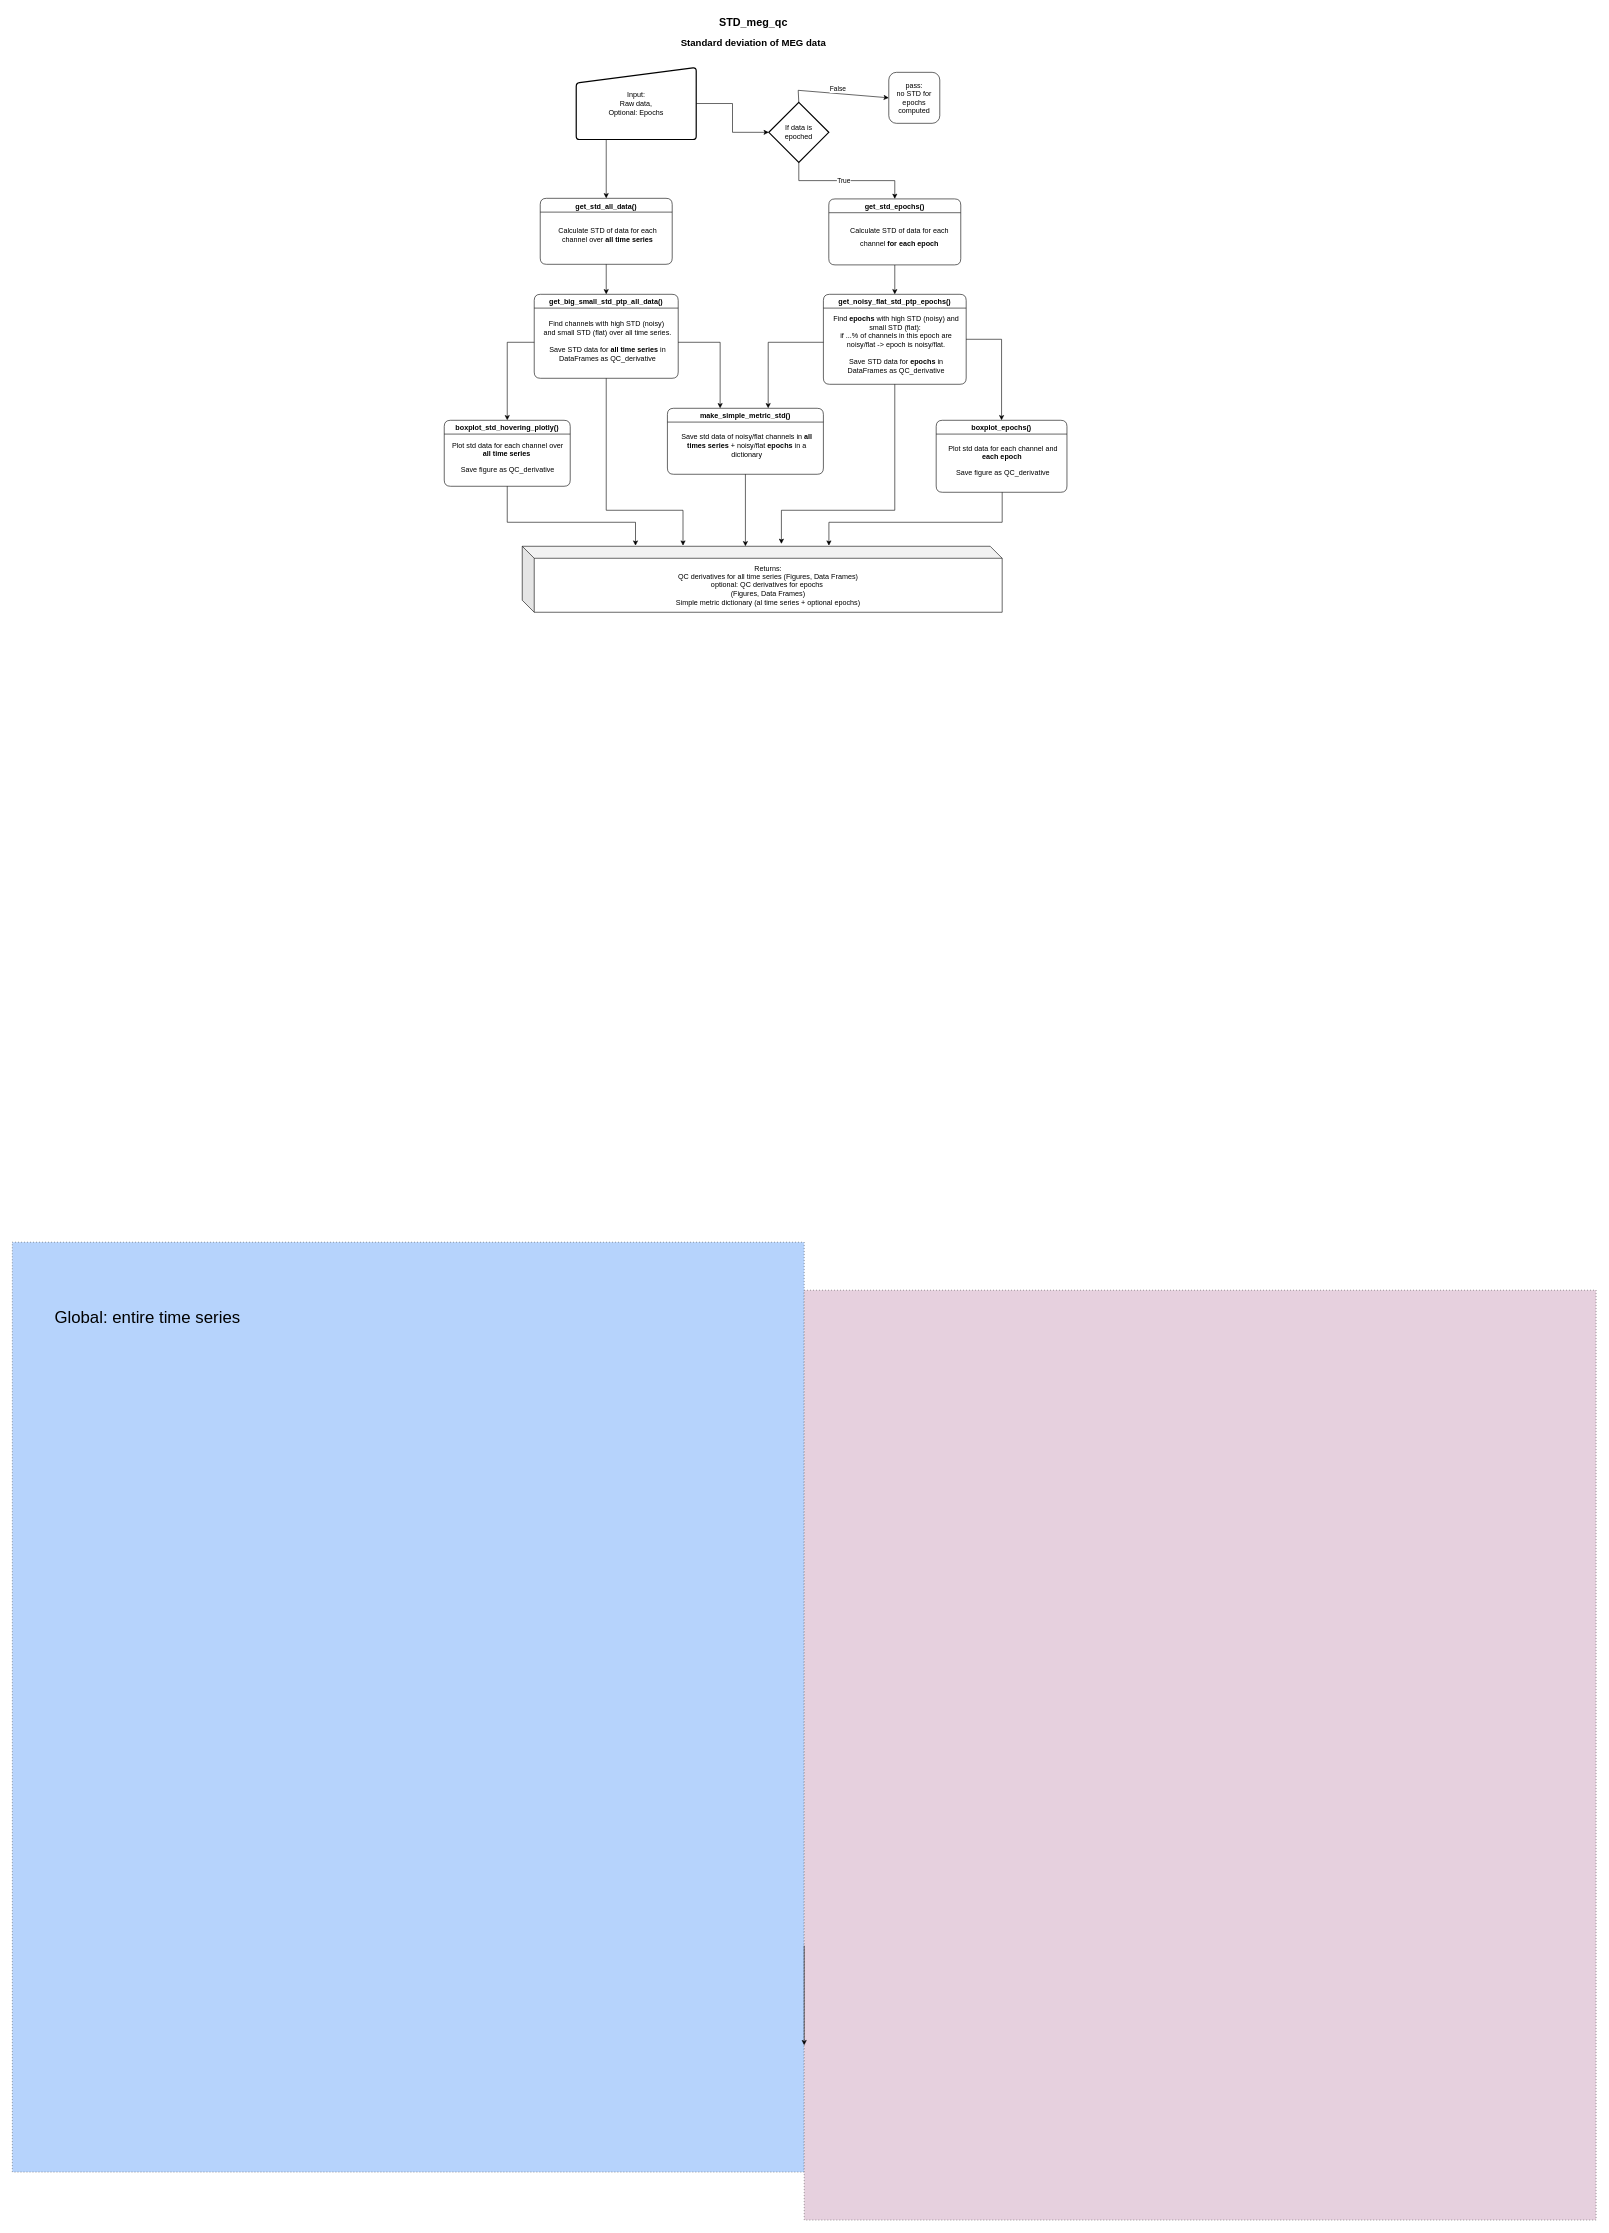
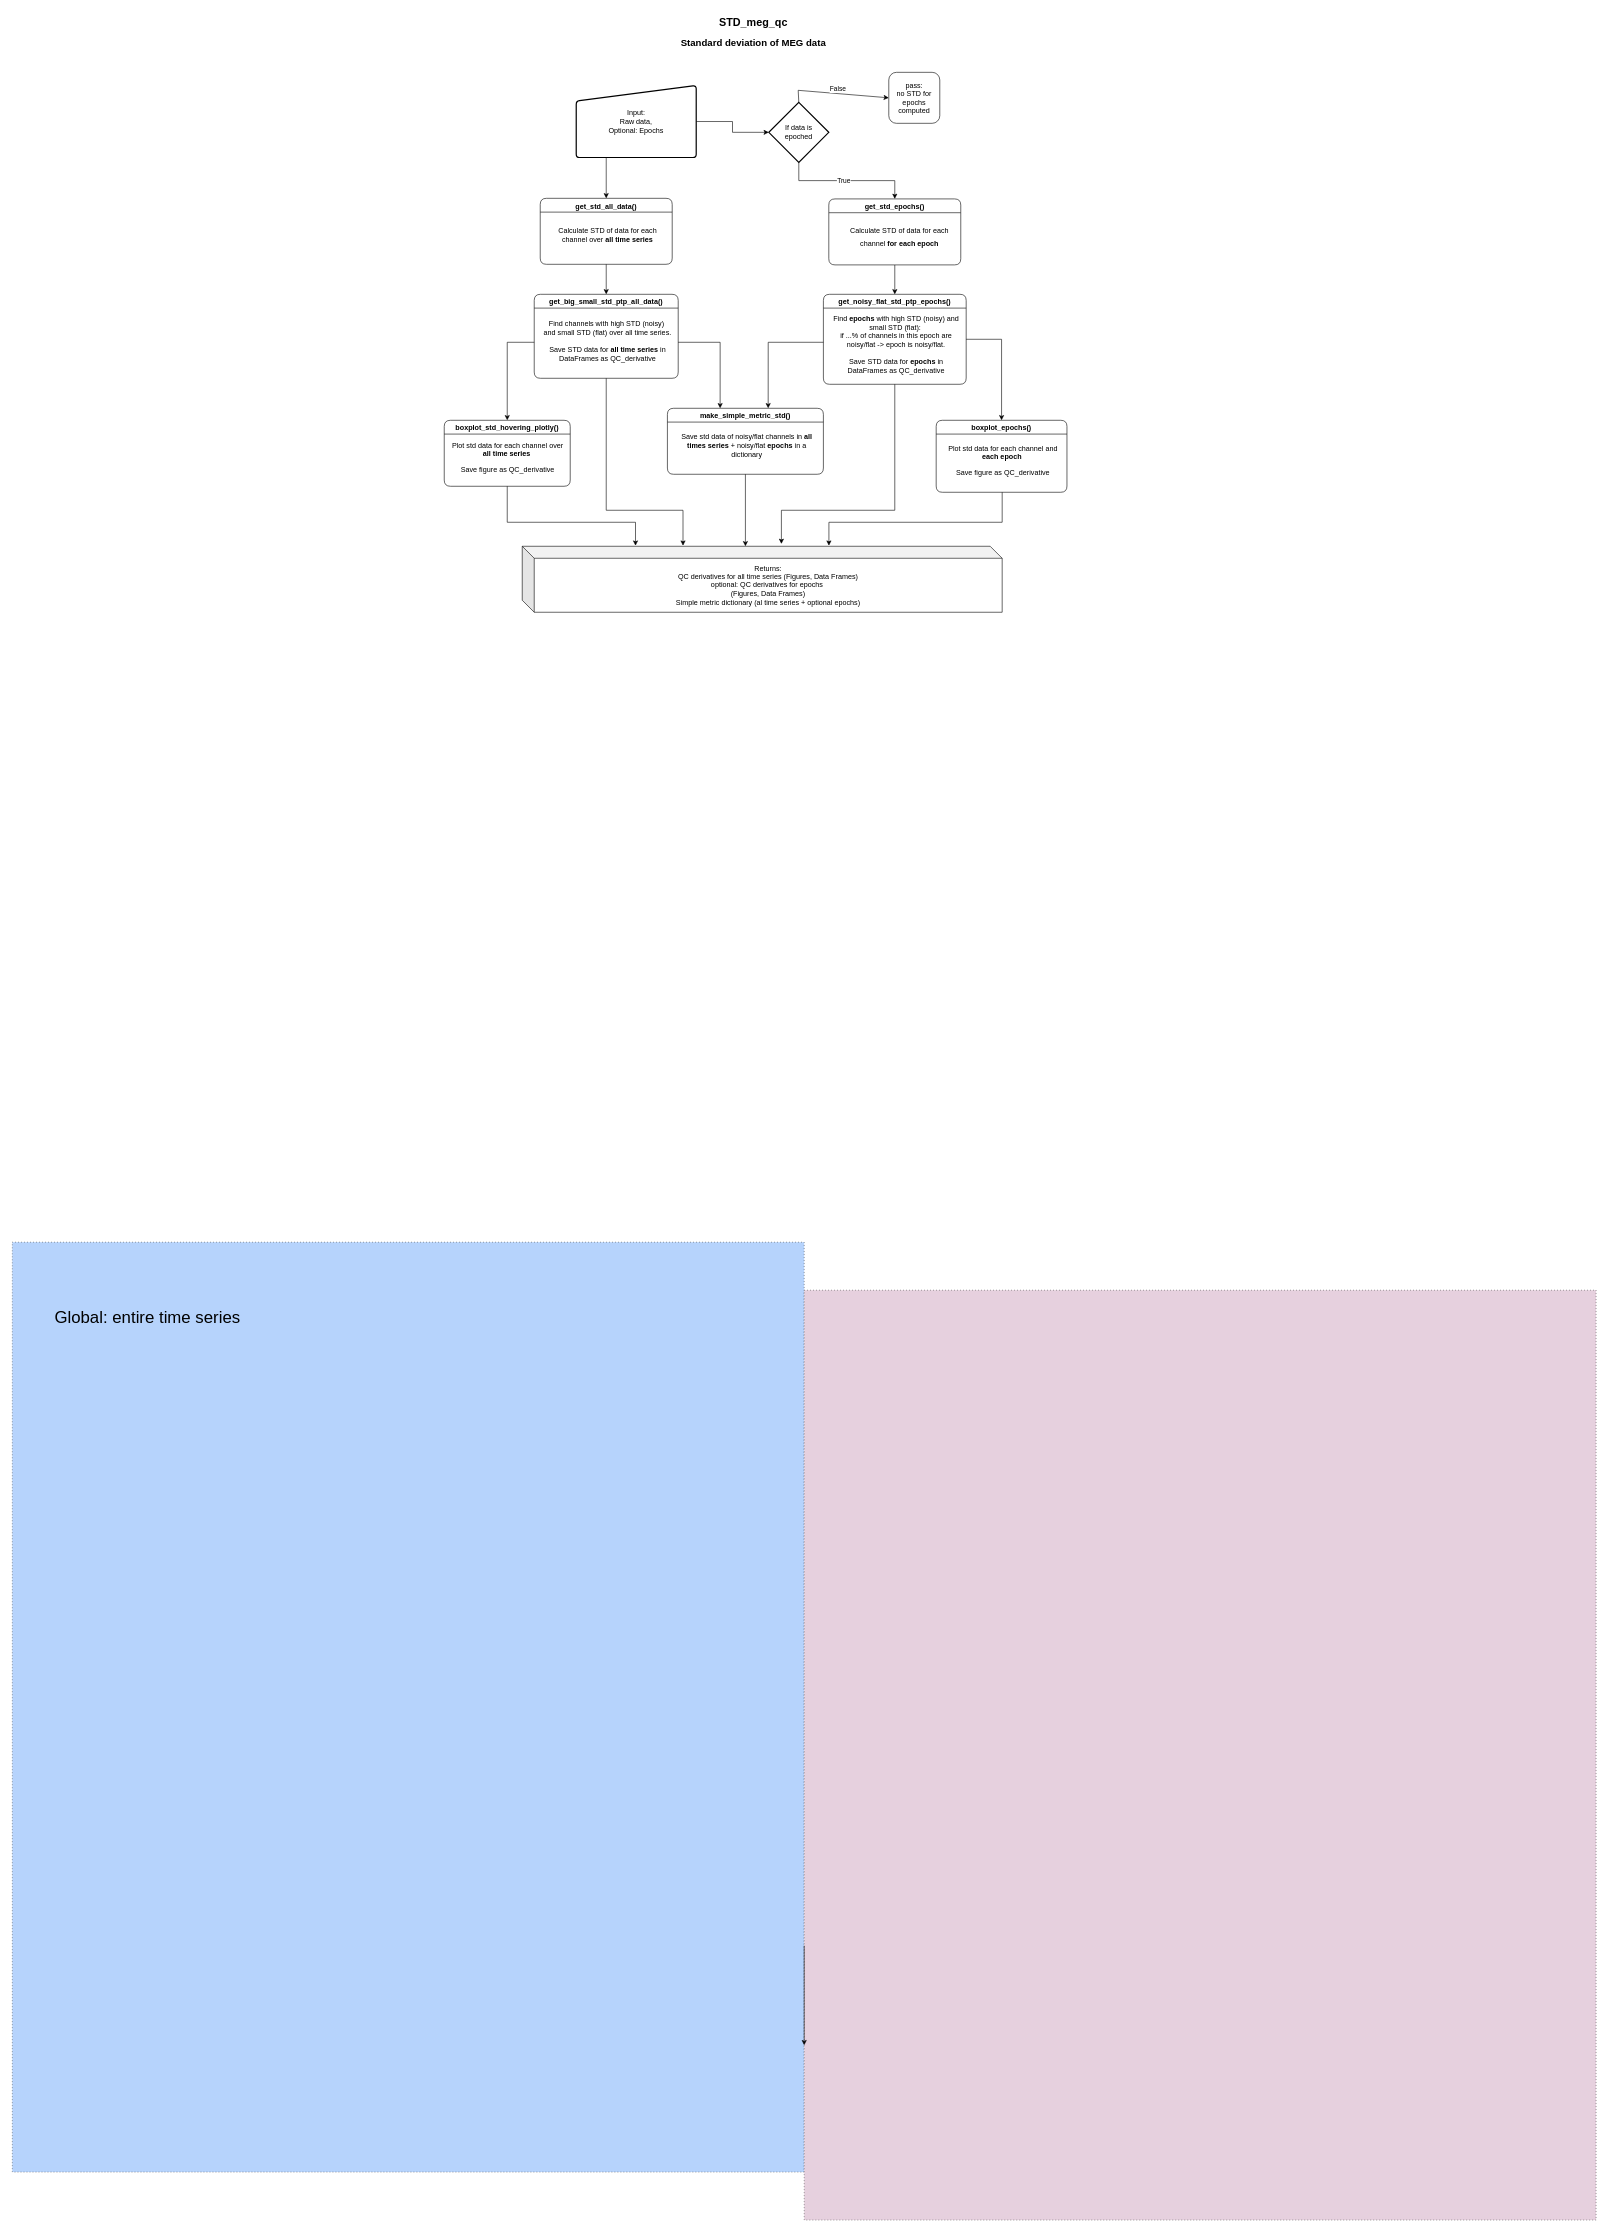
(636, 104) -> (636, 122)
